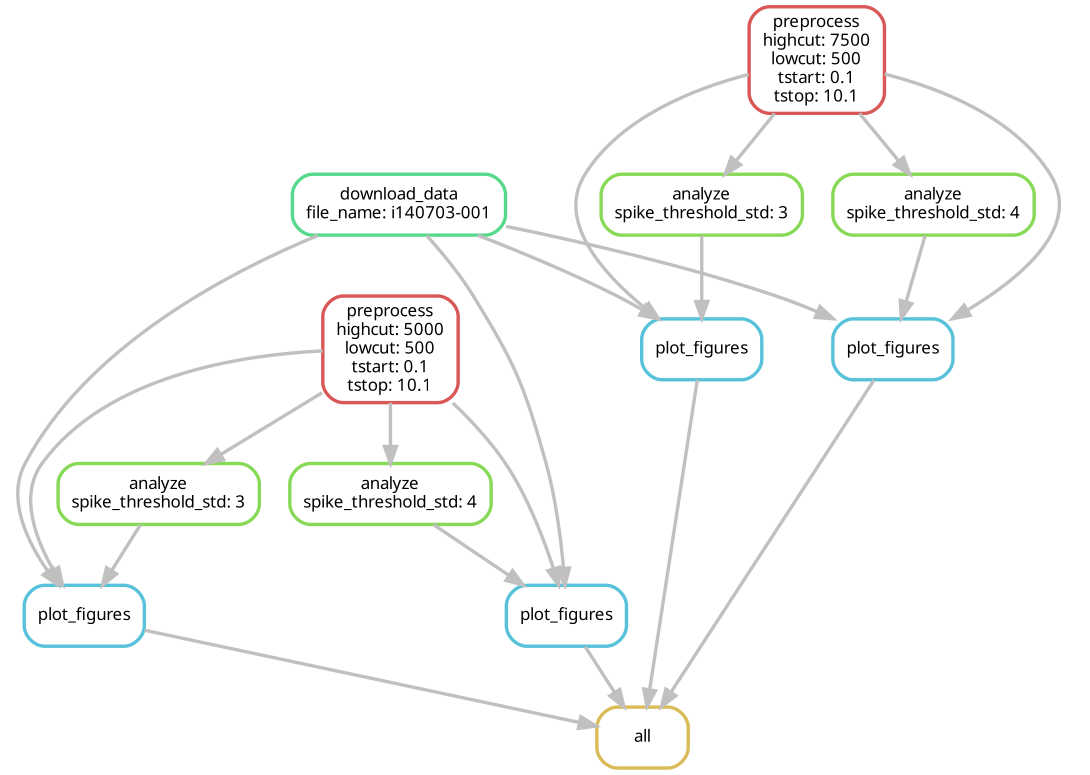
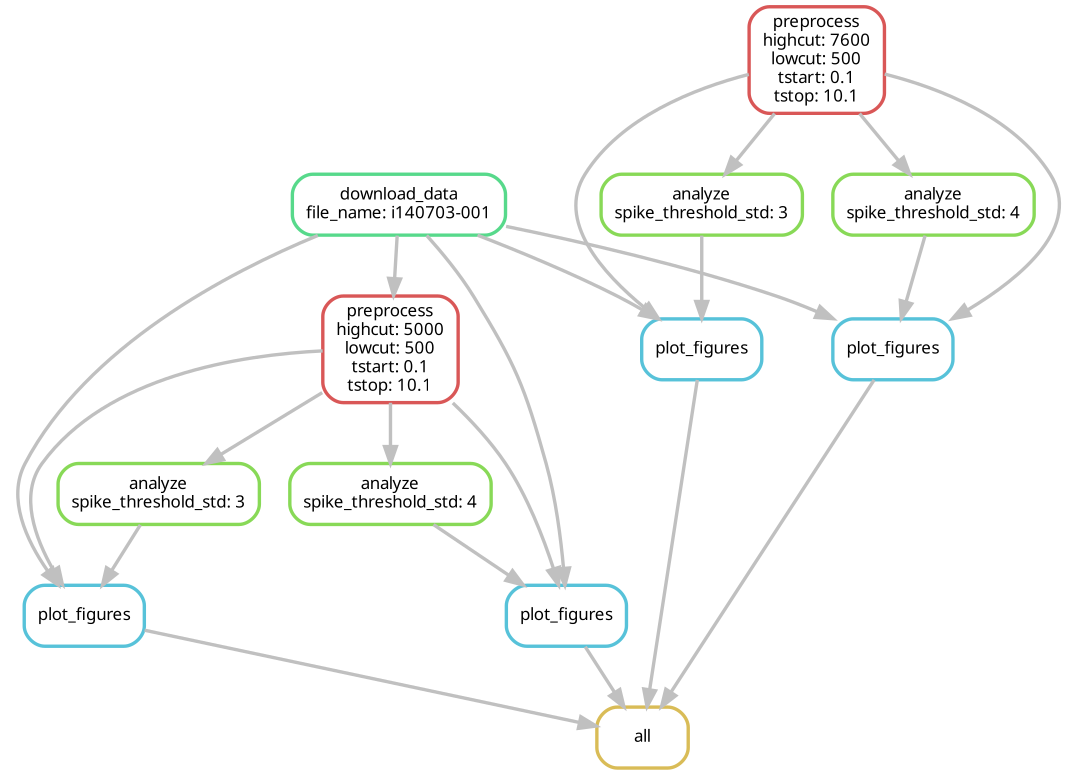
(817, 60) -> (817, 60)
none -> (396, 257)
